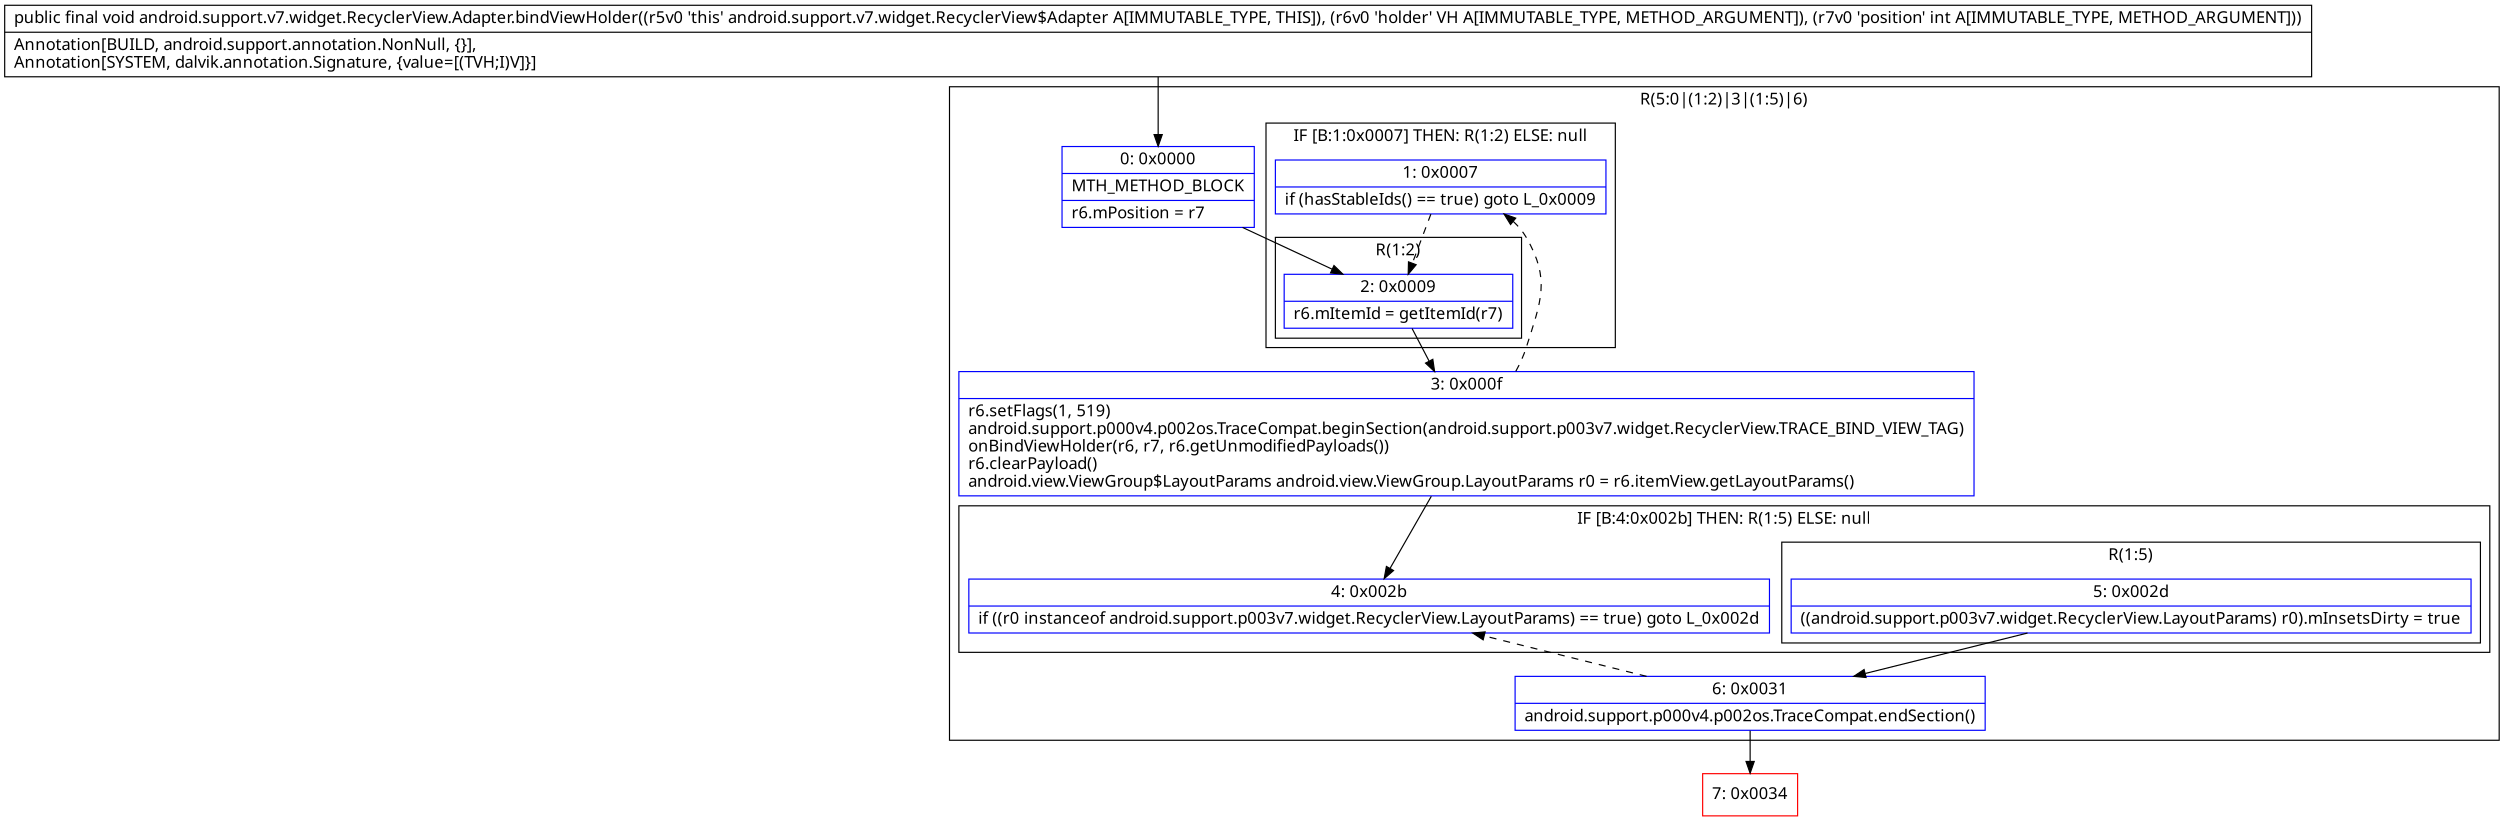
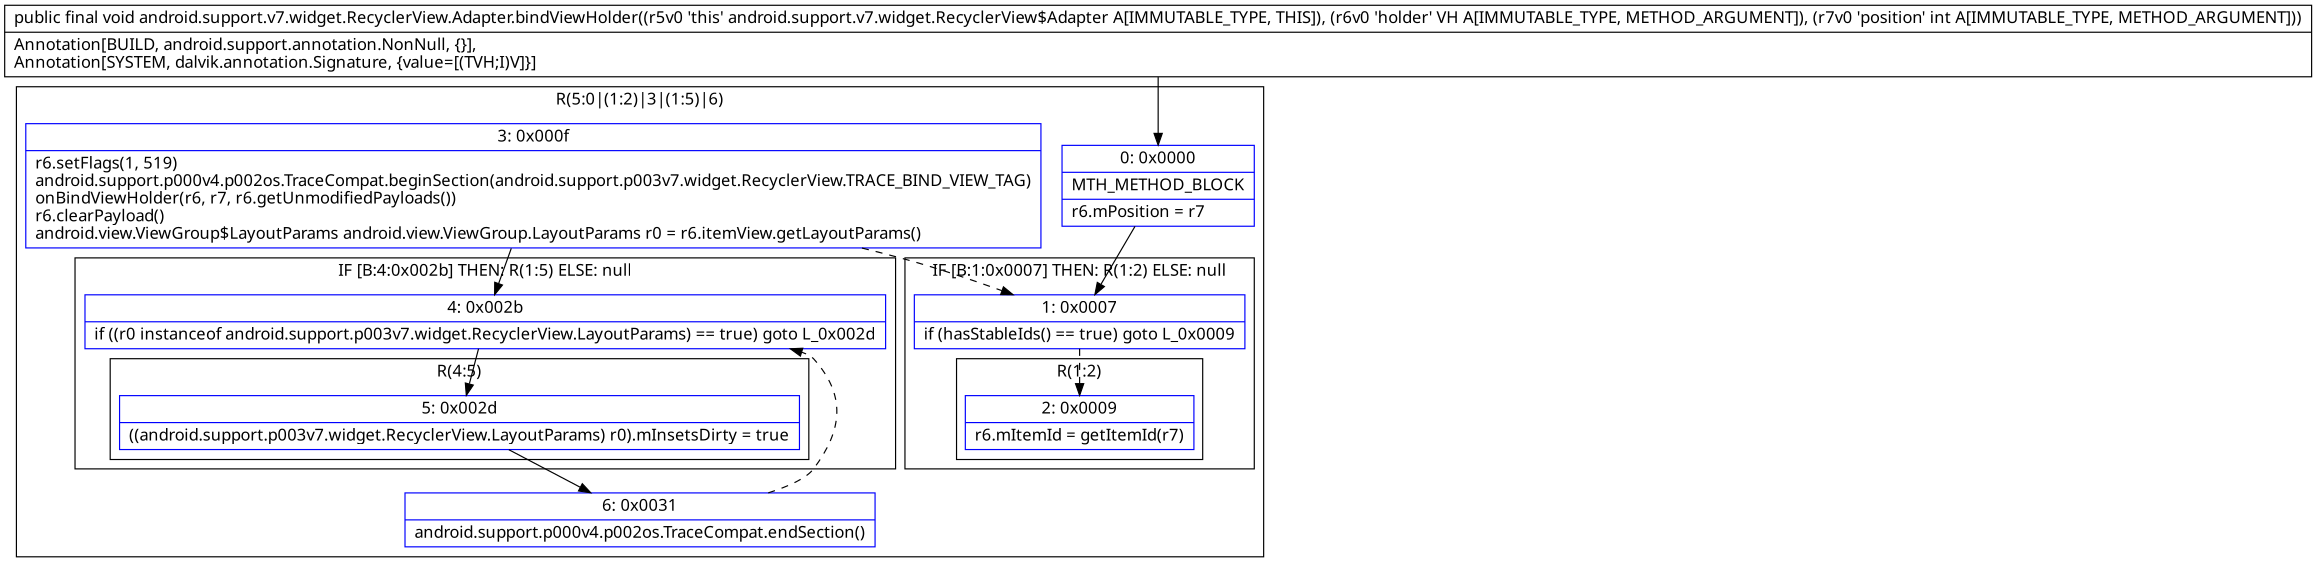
(1287, 248) -> (1121, 251)
(1421, 345) -> none
none -> (474, 366)
(2131, 556) -> (460, 372)
(1750, 795) -> none
